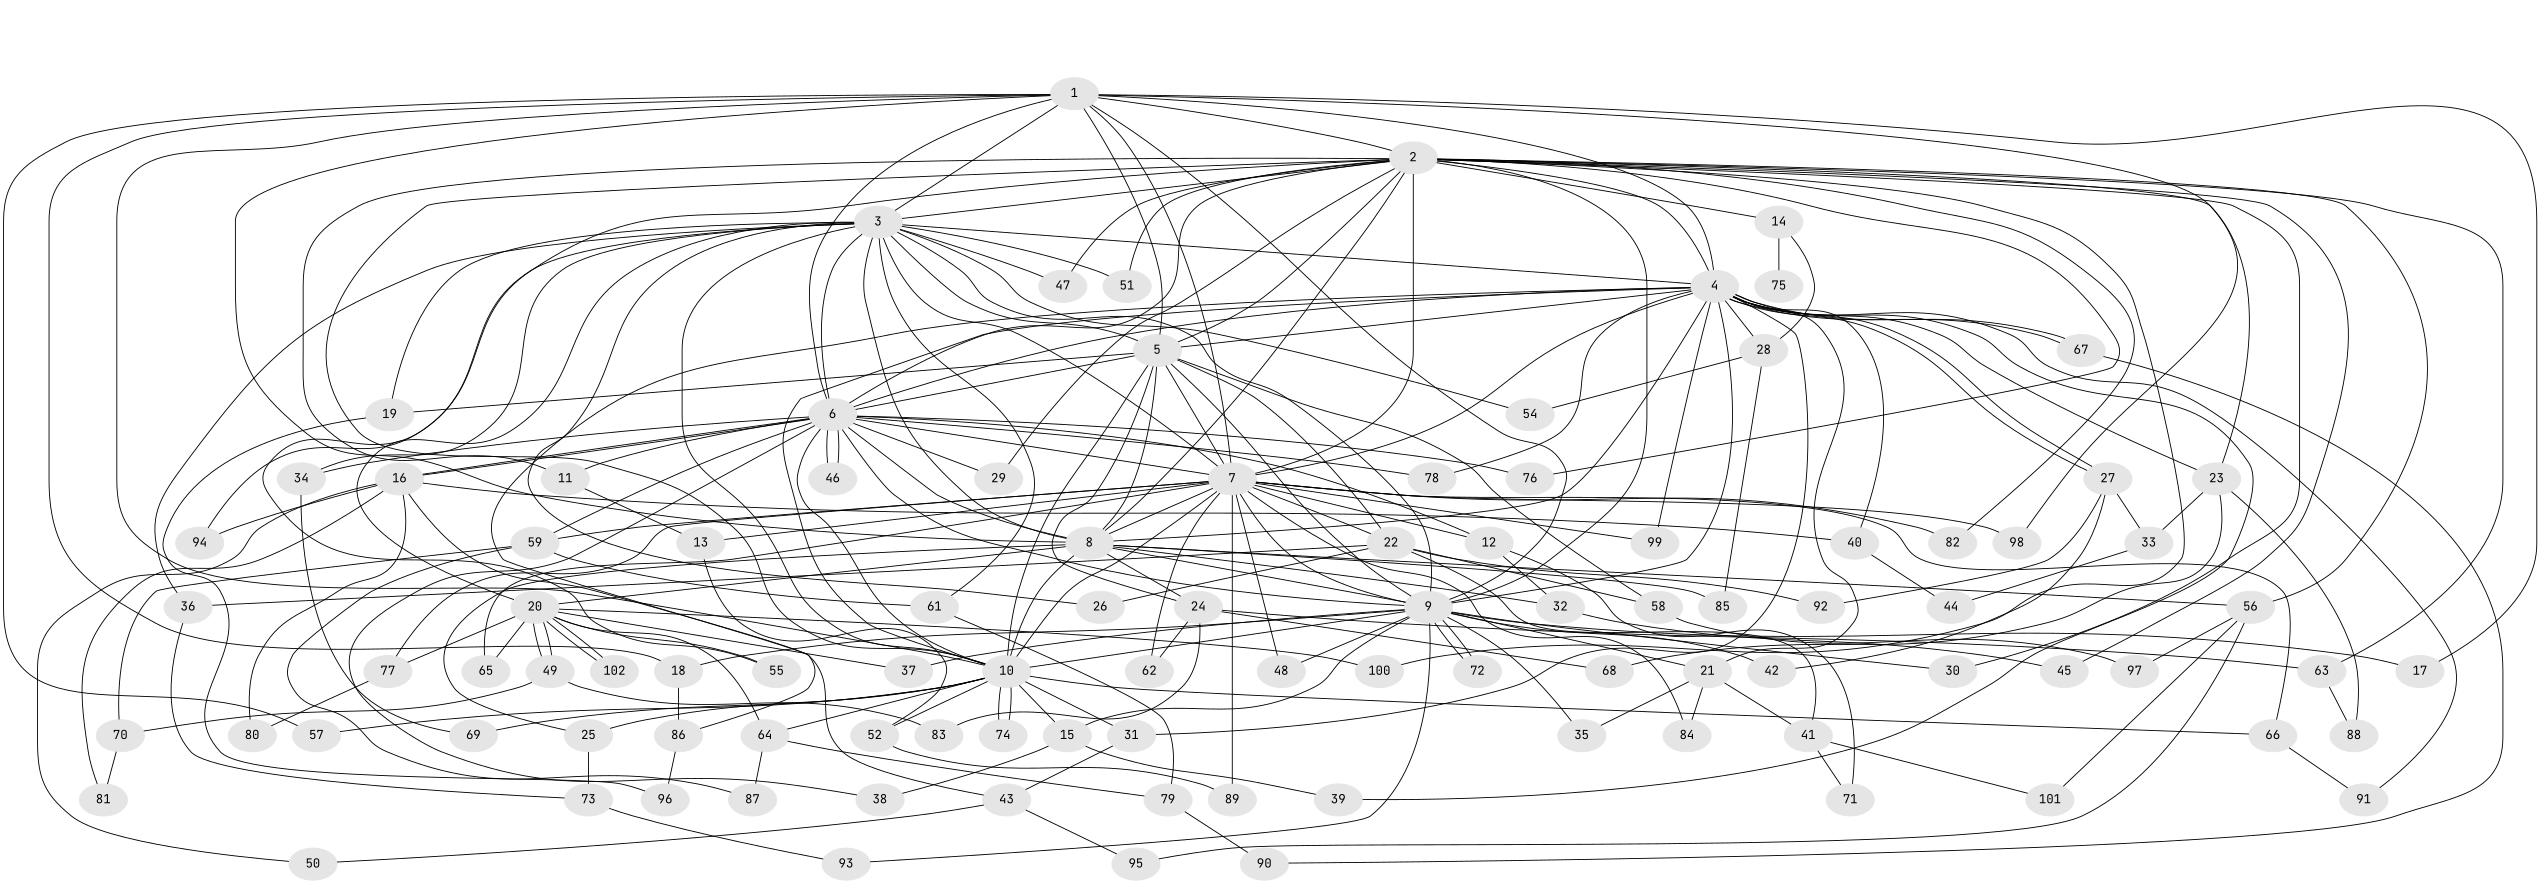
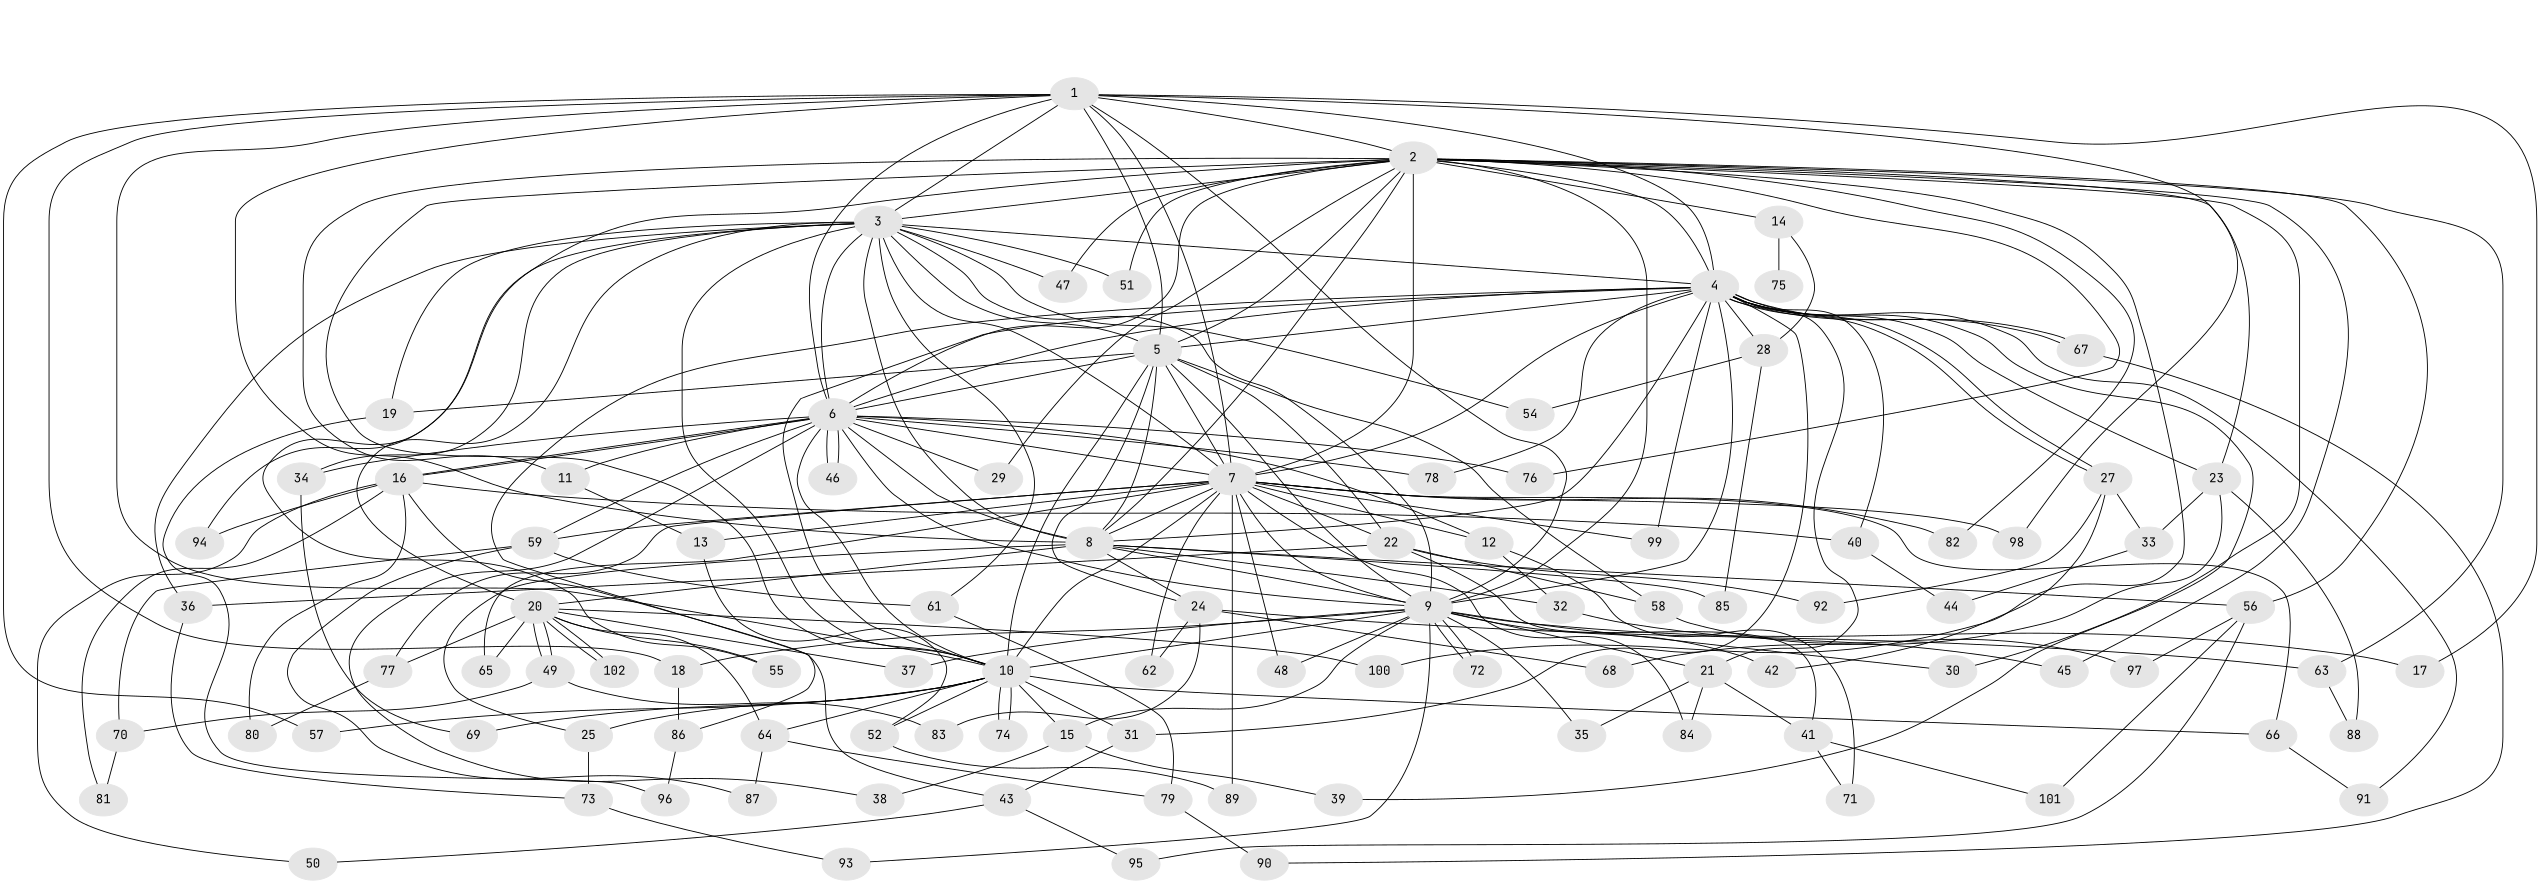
(1030, 605) -> none
(1100, 607) -> none
